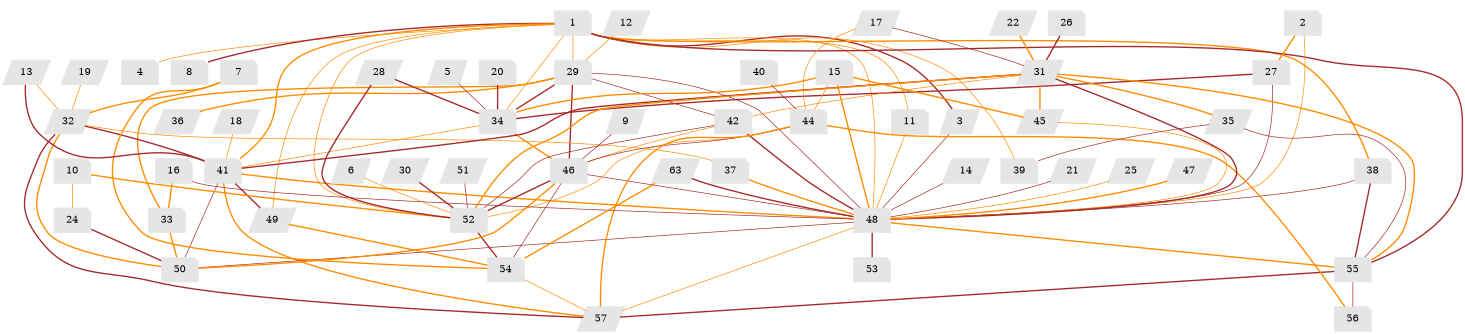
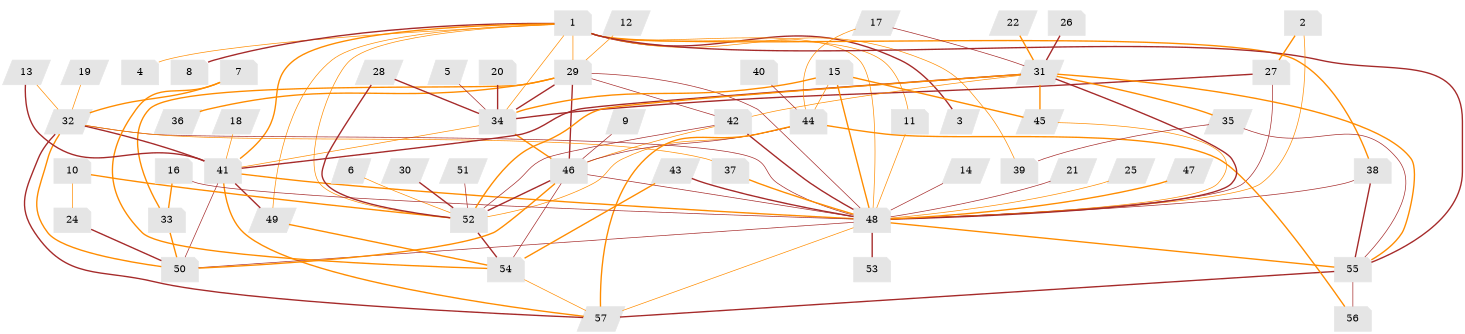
(676, 171) -> (676, 171)
(916, 171) -> (479, 139)
